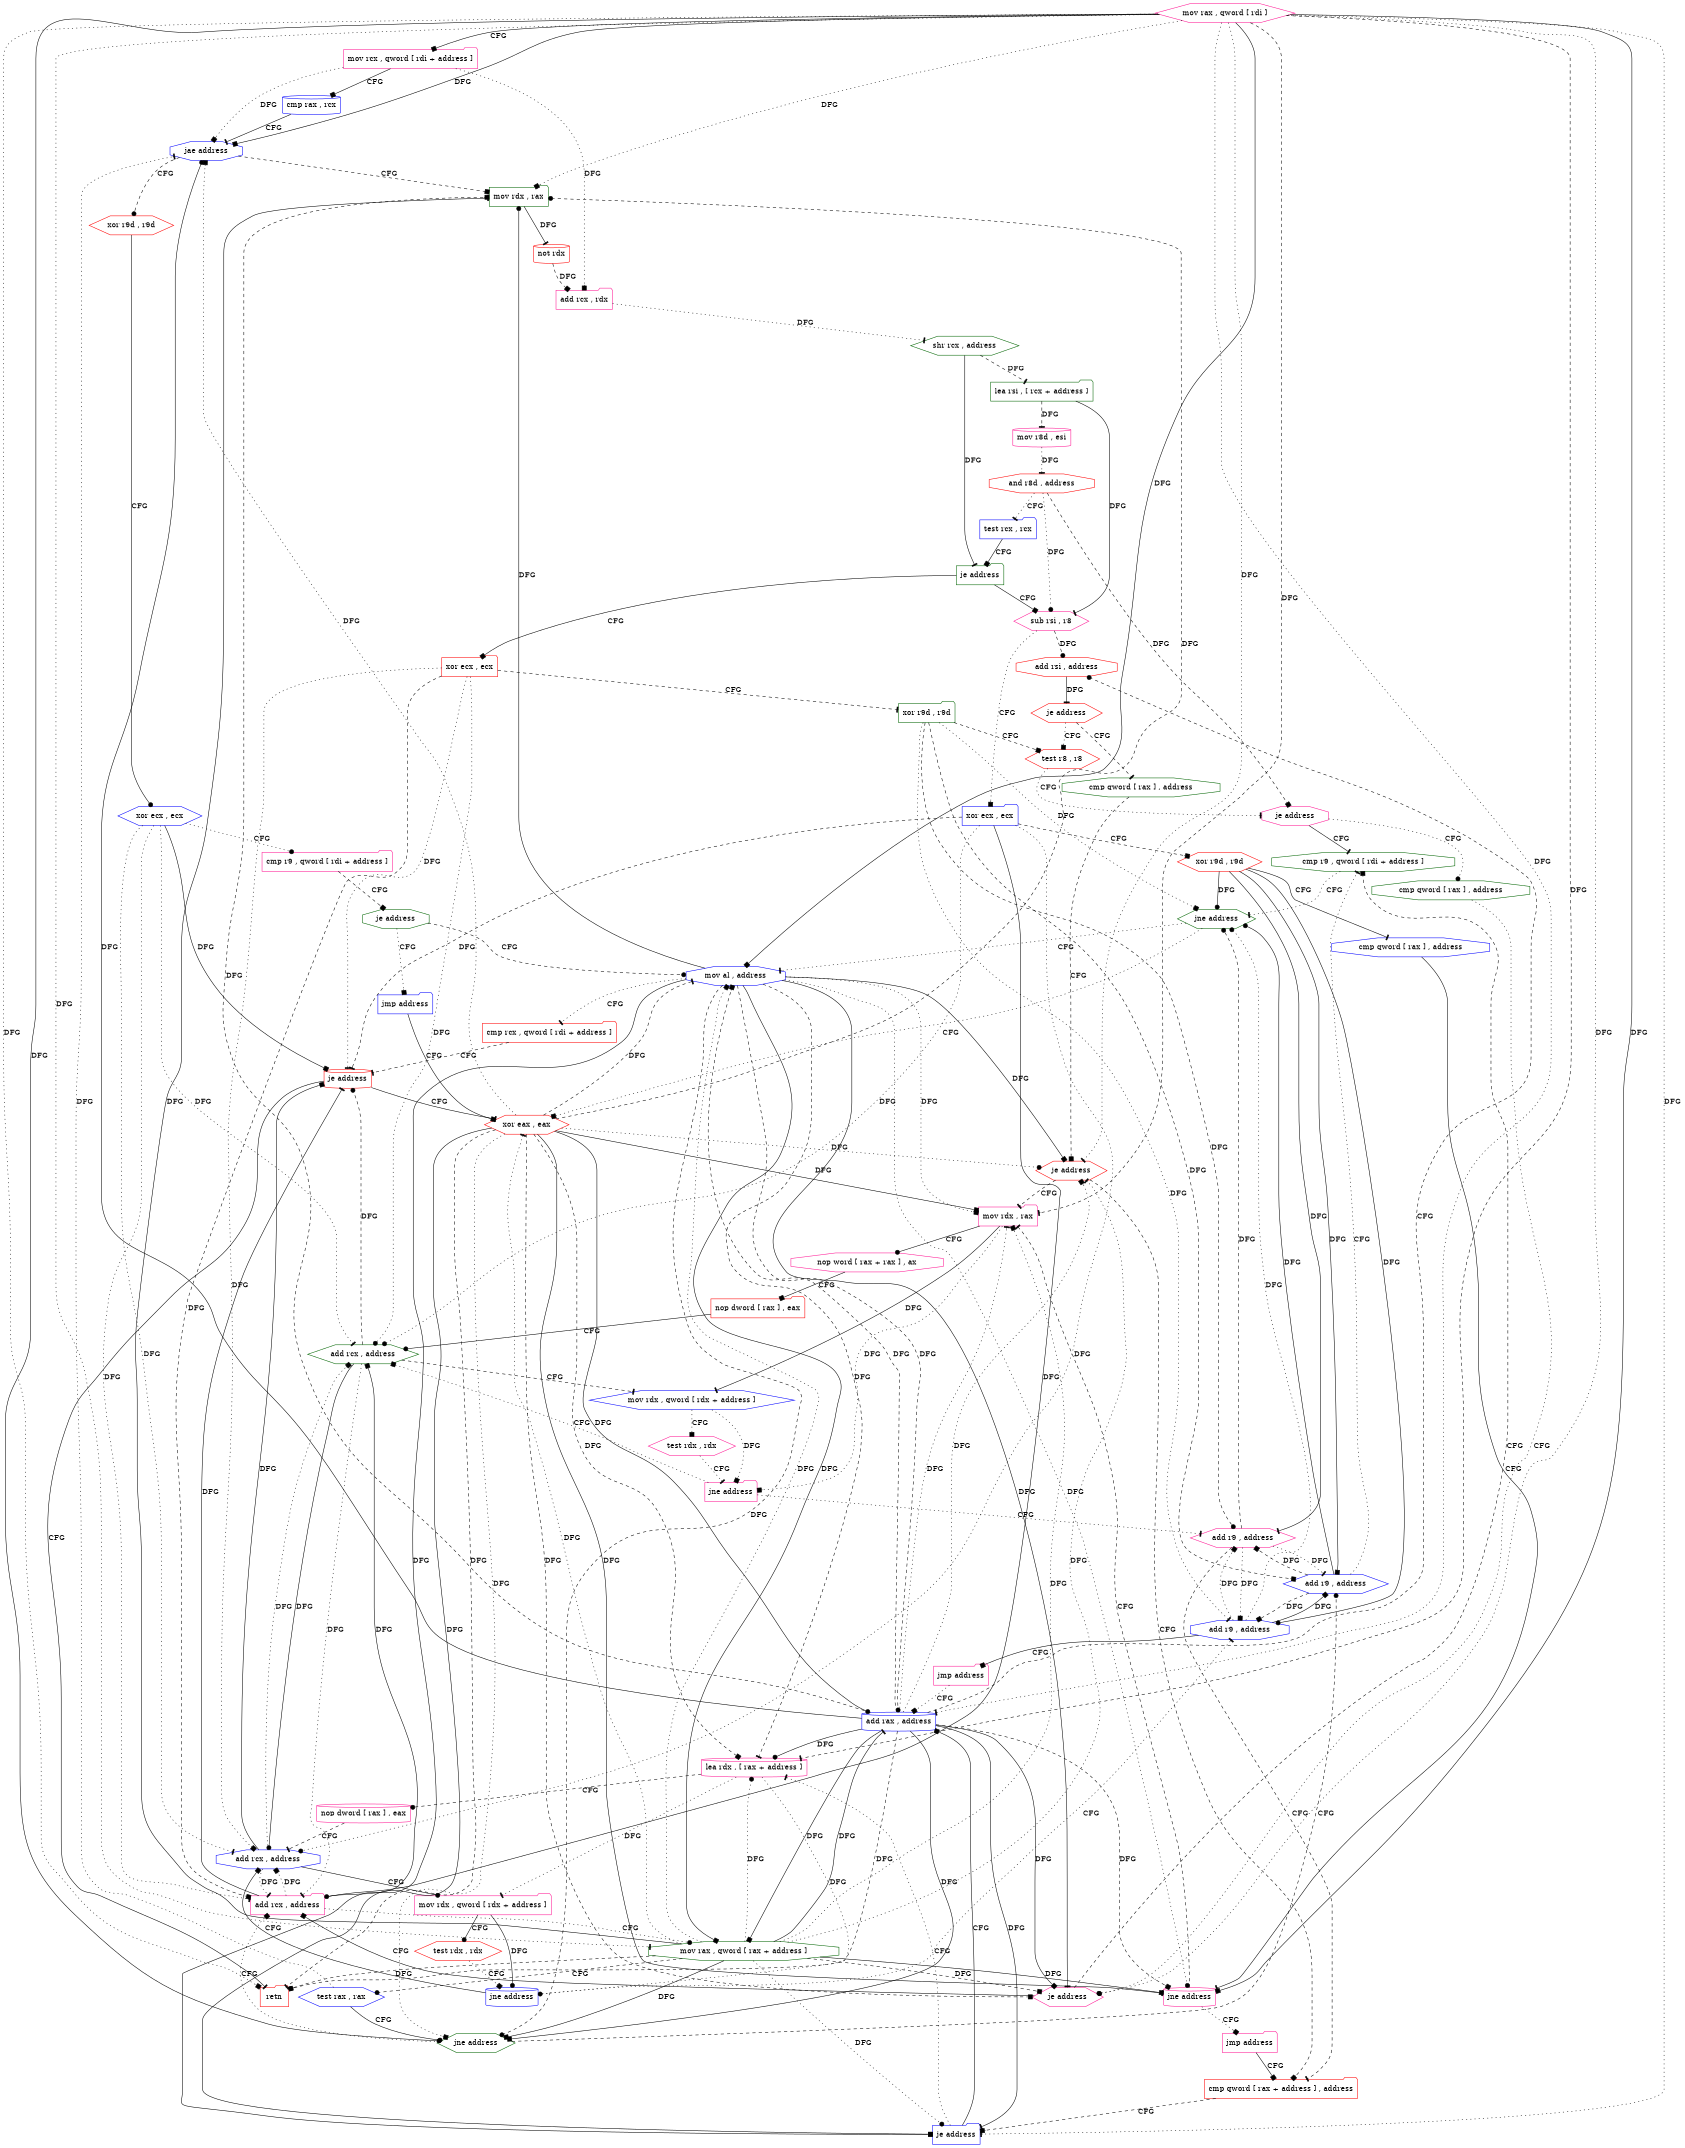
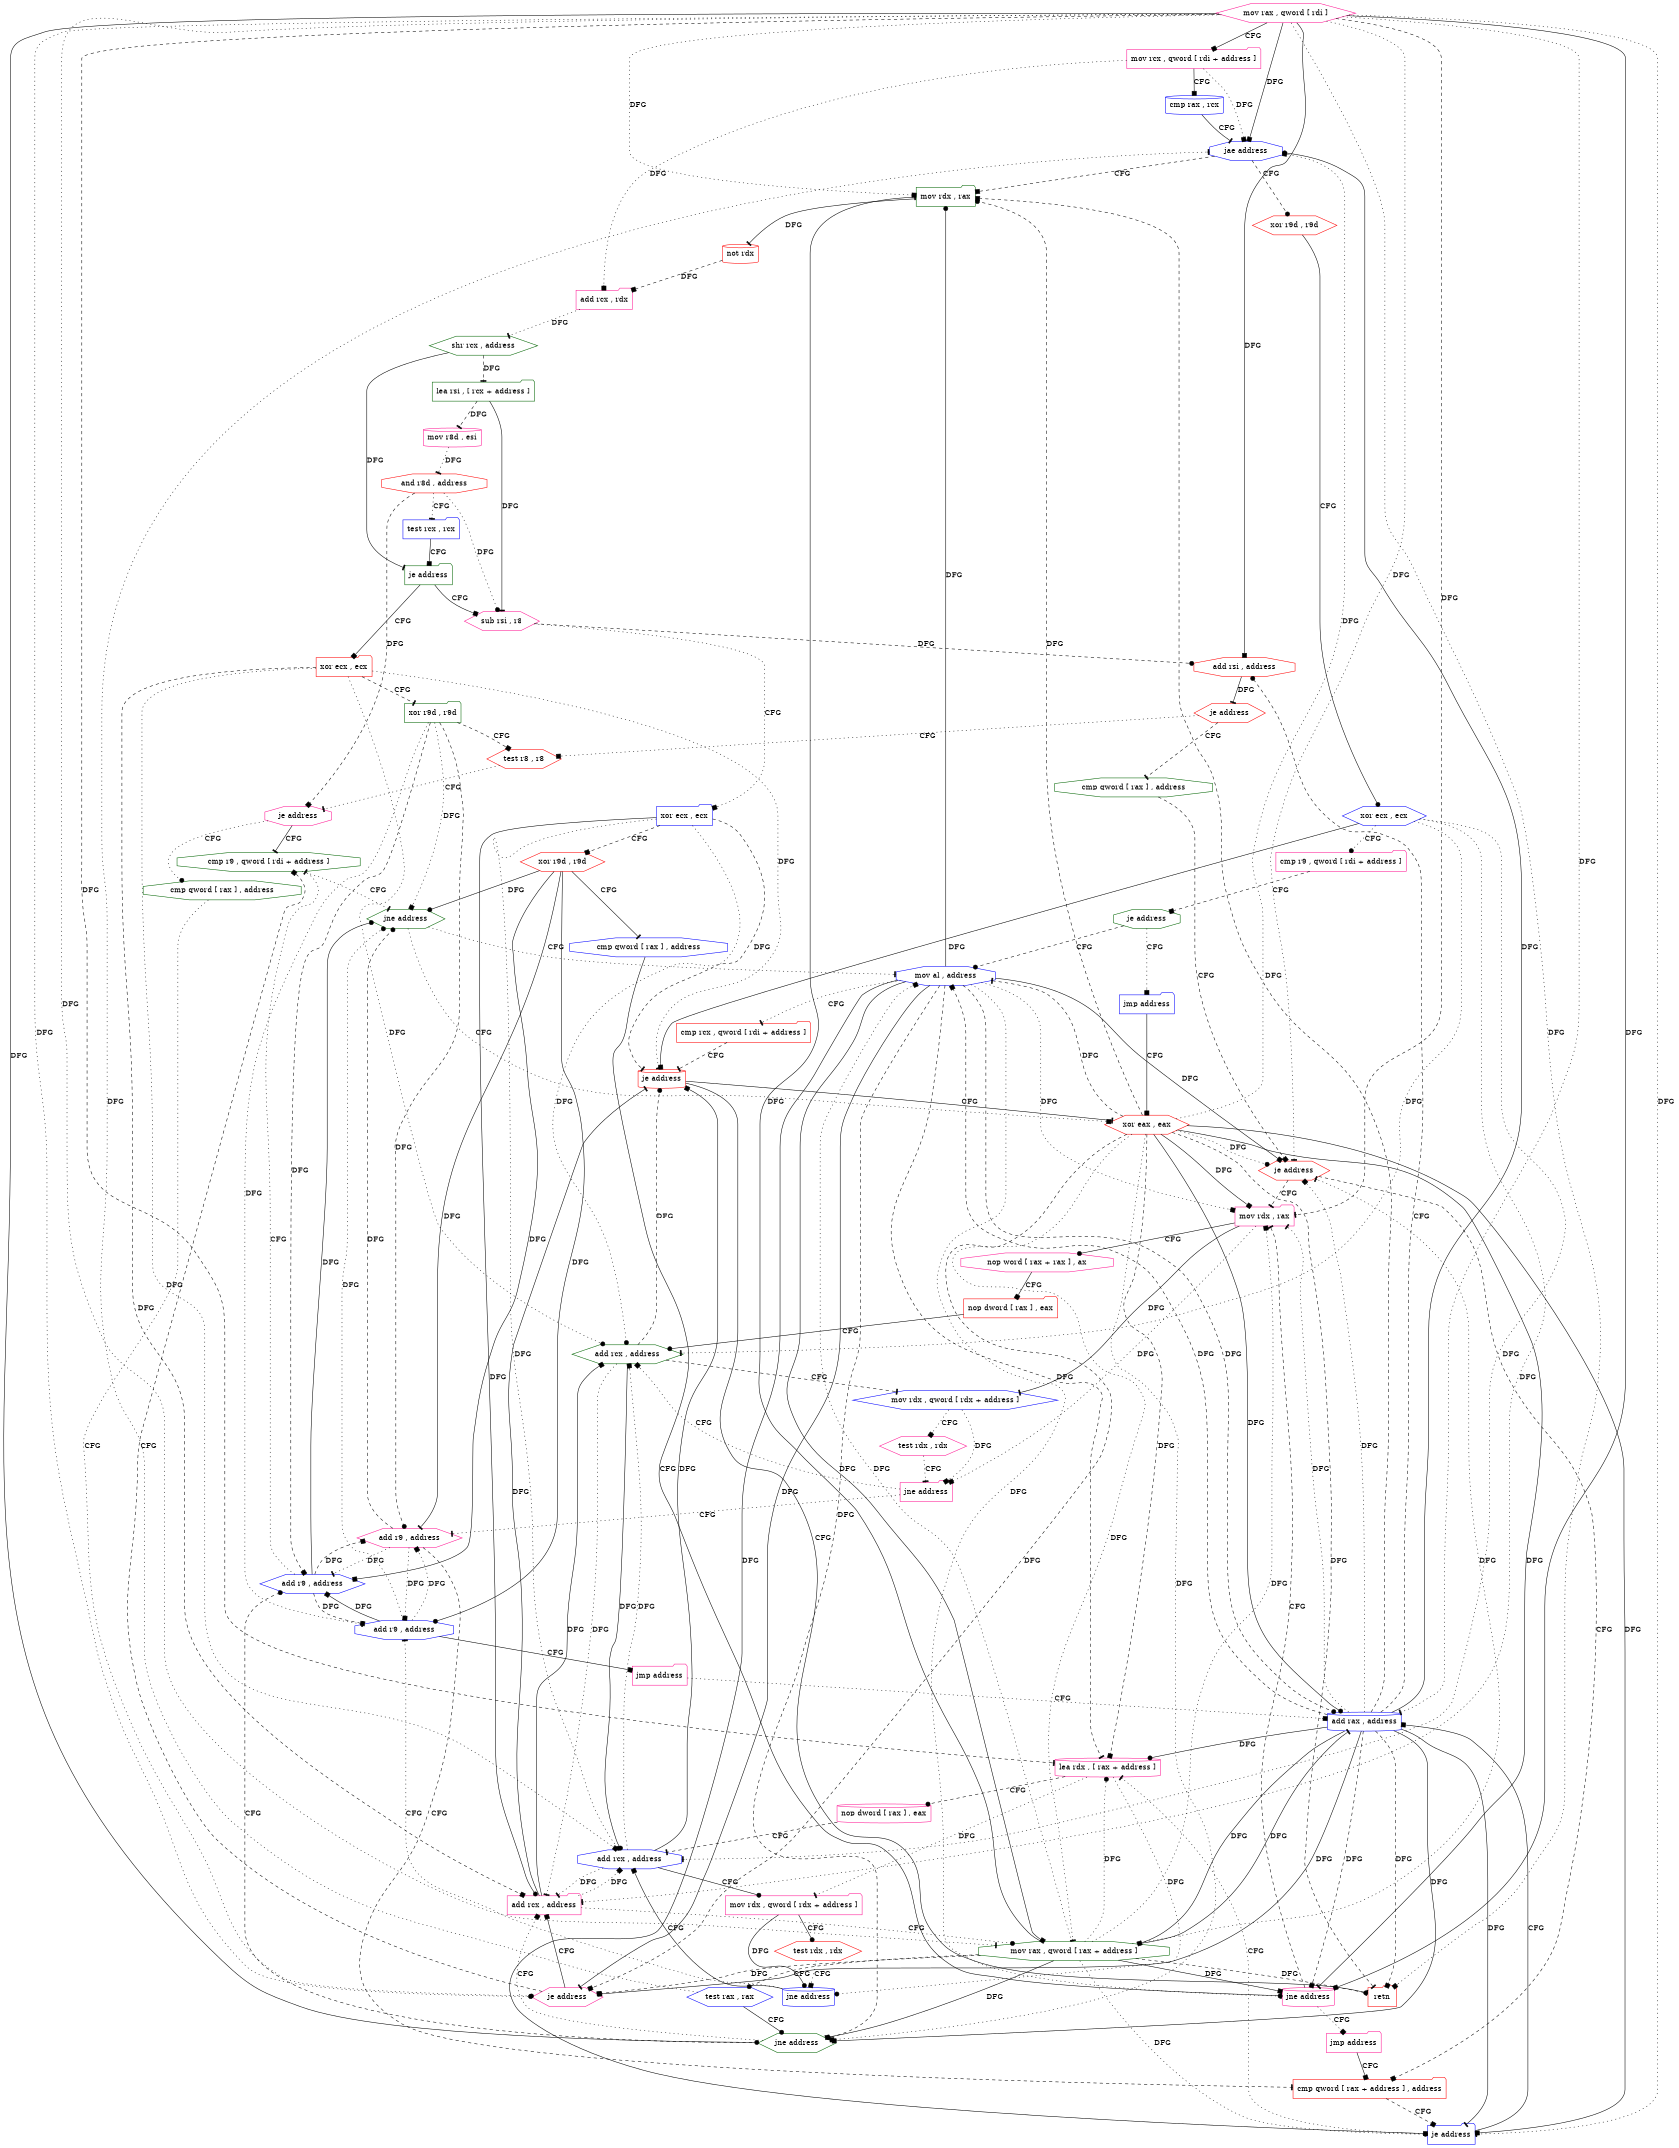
(1134, 588) -> (1244, 325)
(565, 1551) -> (1139, 1428)
